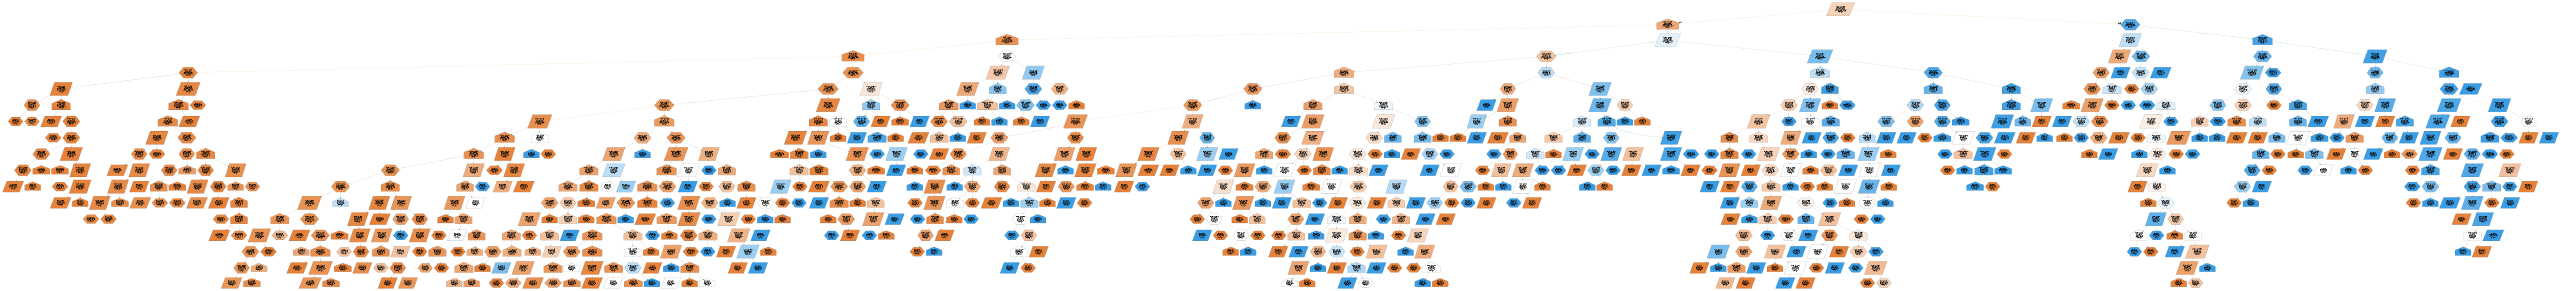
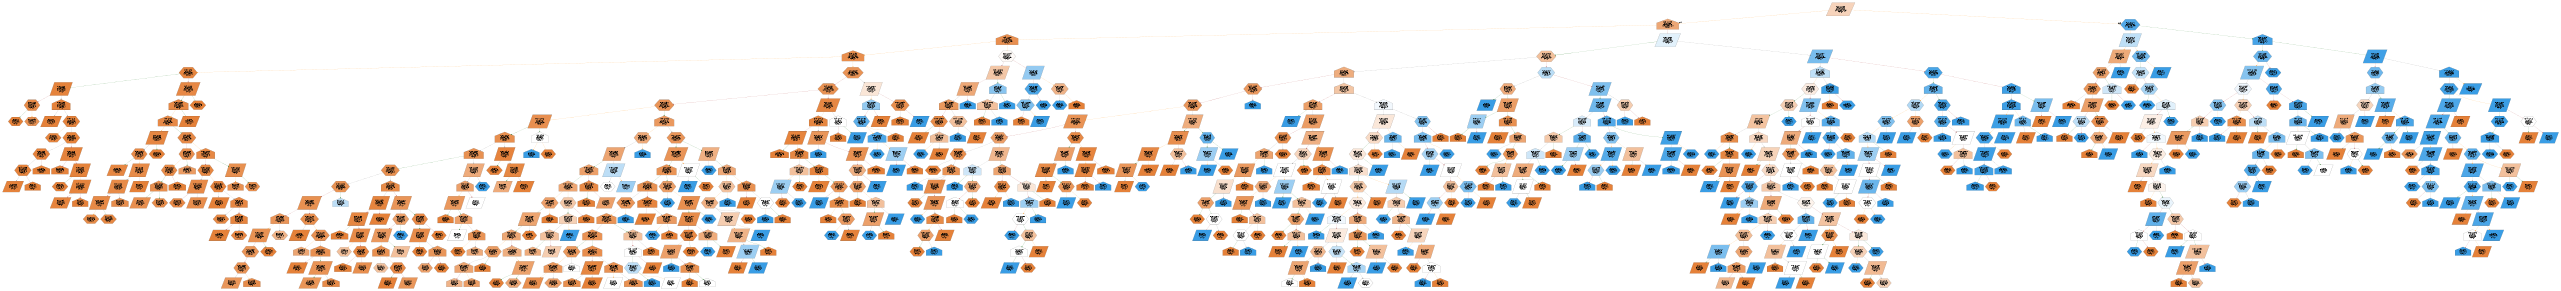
(2509, 138) -> none
(259, 268) -> none
(501, 268) -> none
